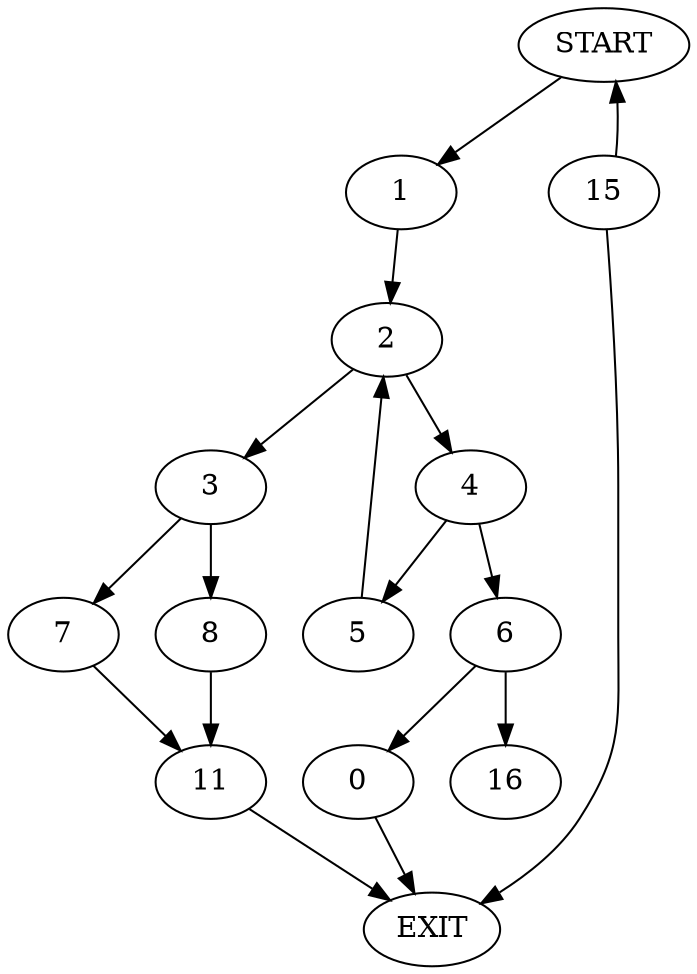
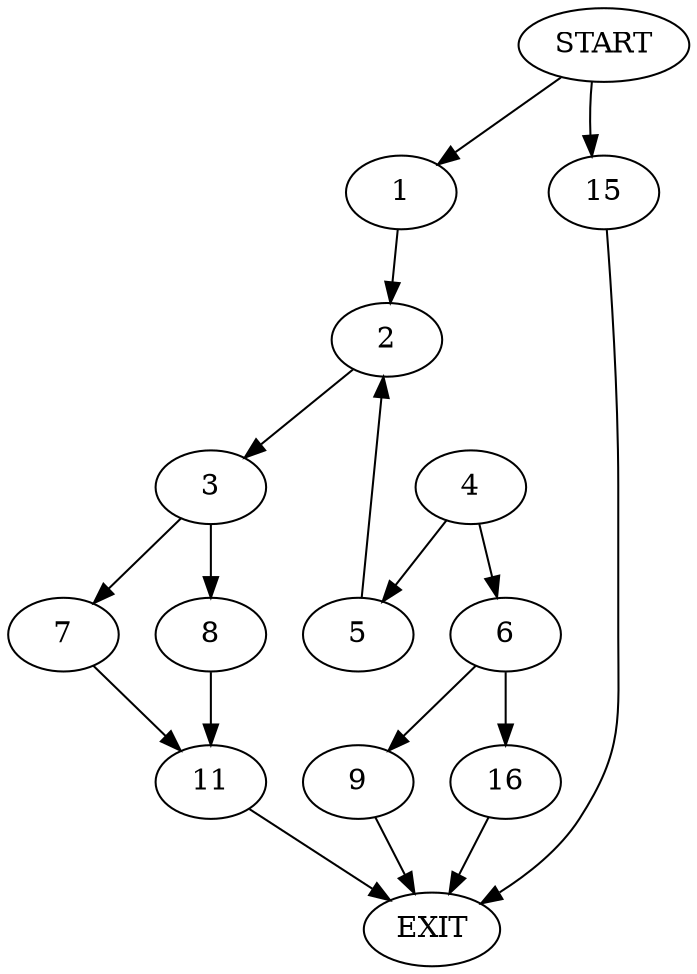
(618, 129) -> (590, 108)
(424, 405) -> none
(358, 782) -> (358, 782)
none -> (474, 846)
